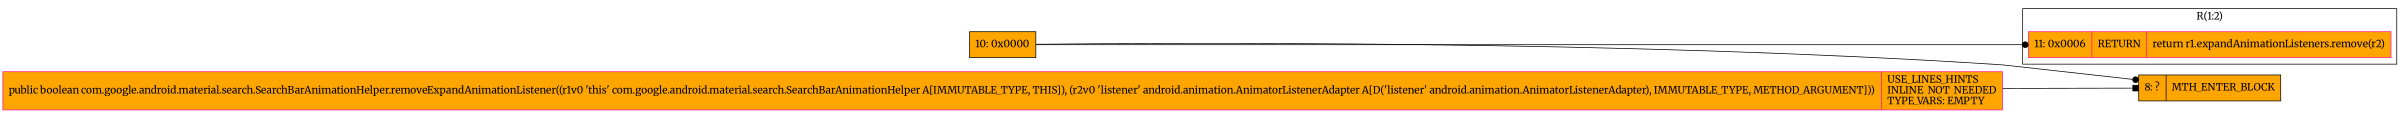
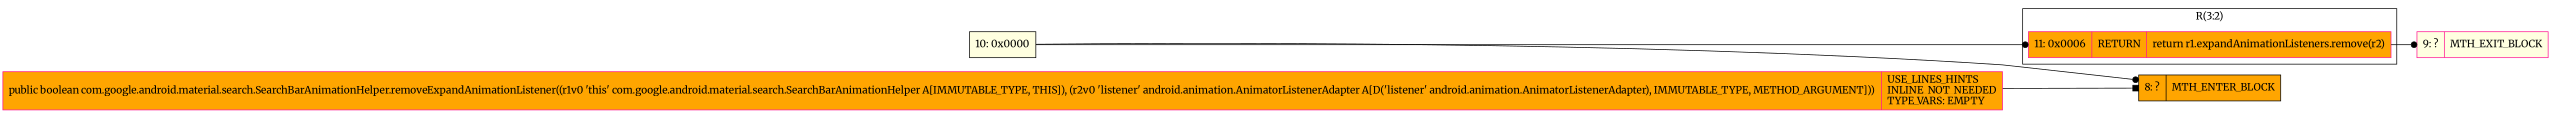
(2210, 17) -> (2210, 17)
(1003, 45) -> (1003, 45)
none -> (2483, 45)
